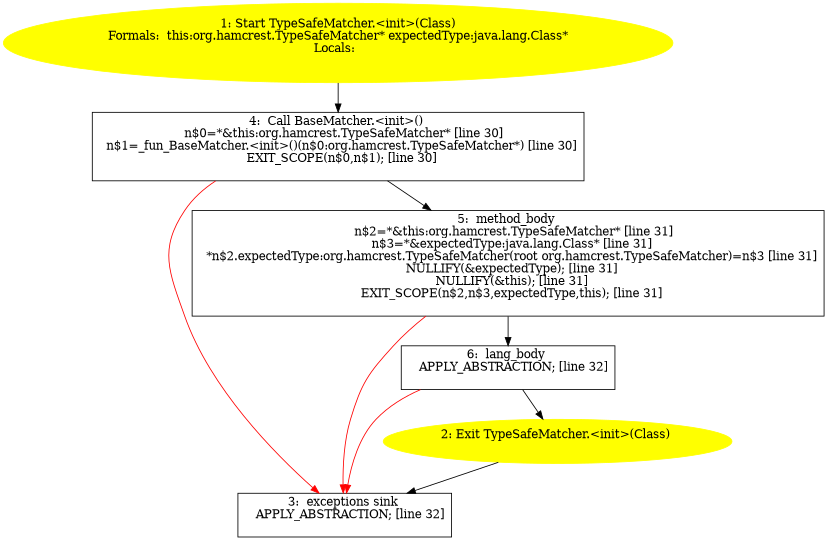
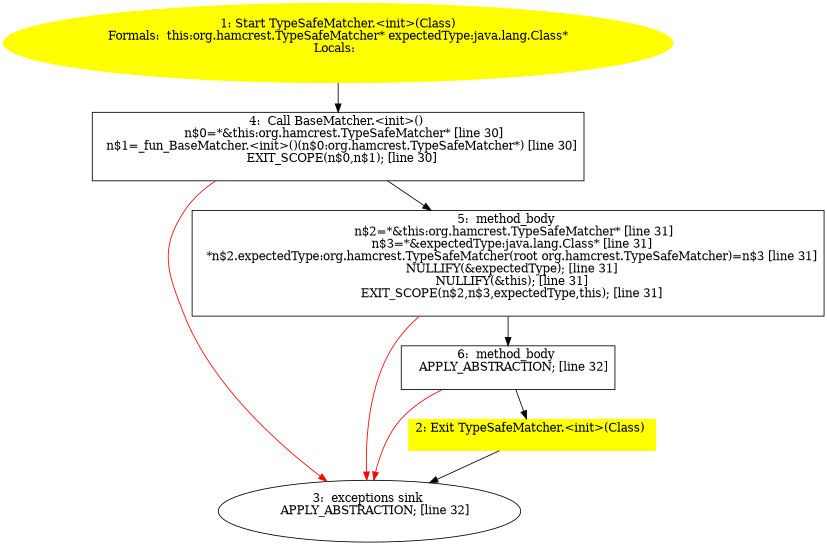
(508, 368) -> (508, 368)
(558, 441) -> (532, 435)
(345, 515) -> (370, 511)
